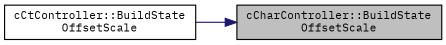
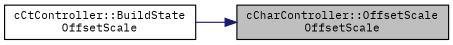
(339, 22) -> (343, 22)
